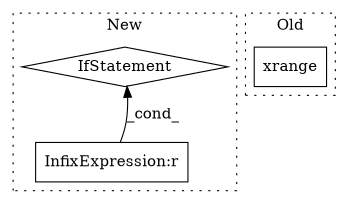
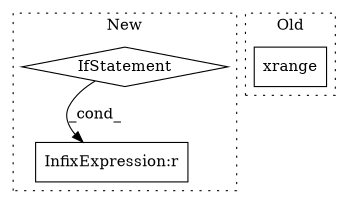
(126, 120) -> (71, 104)
